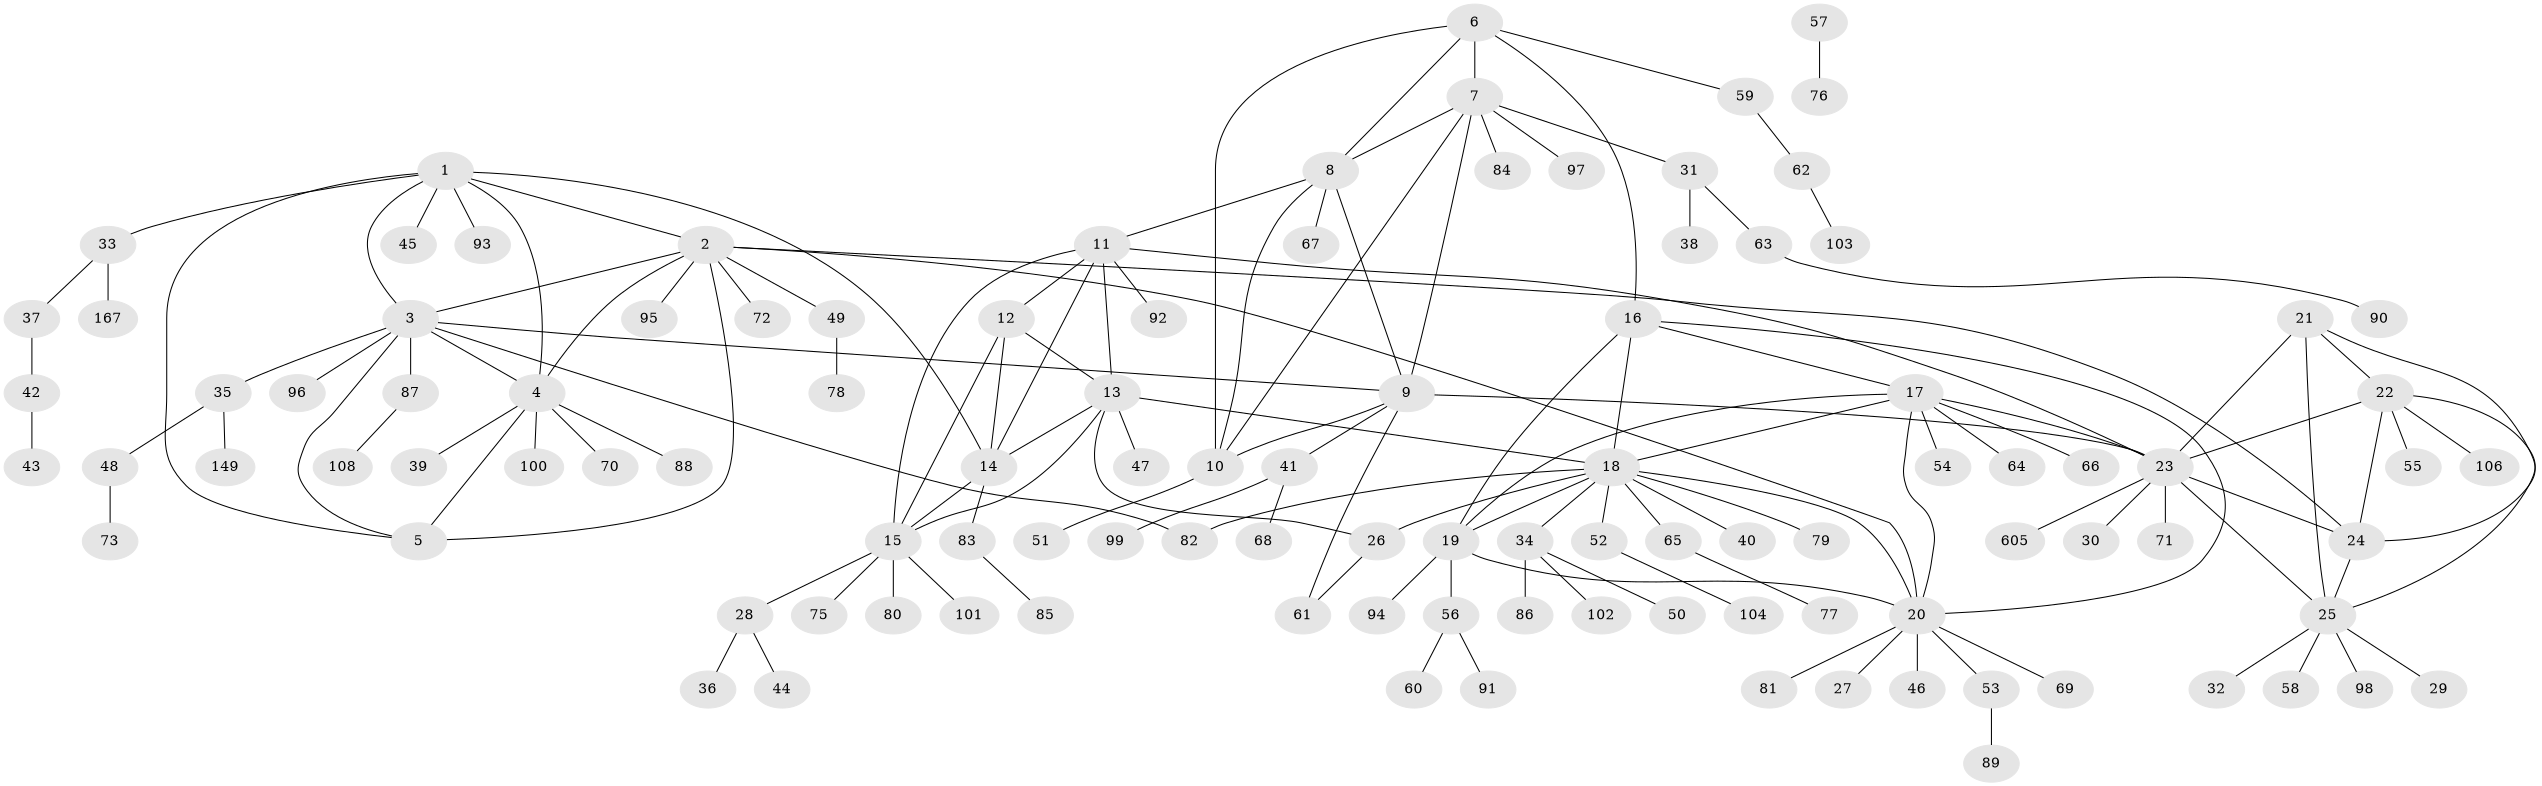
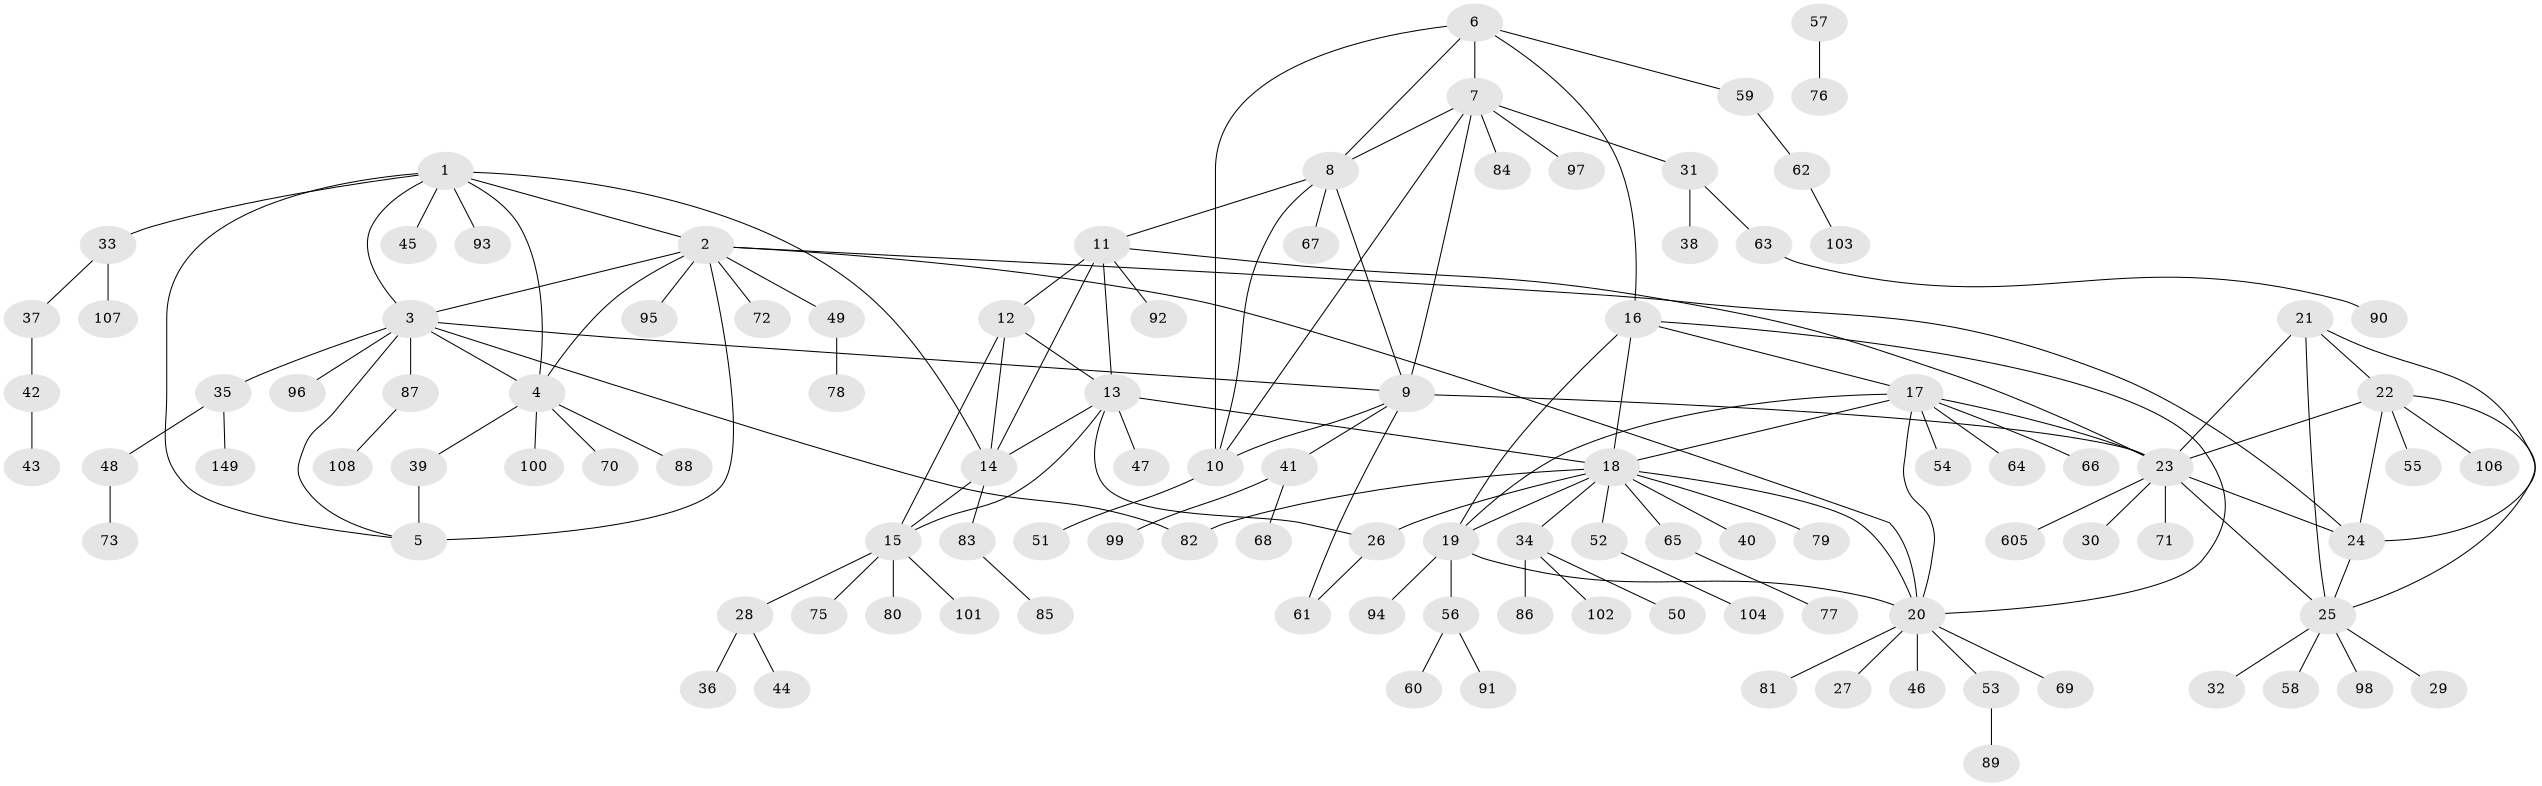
(108, 319) -> (108, 319)
(936, 350) -> none
(478, 467) -> (419, 504)
